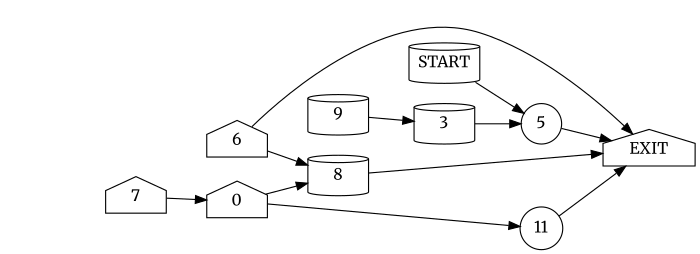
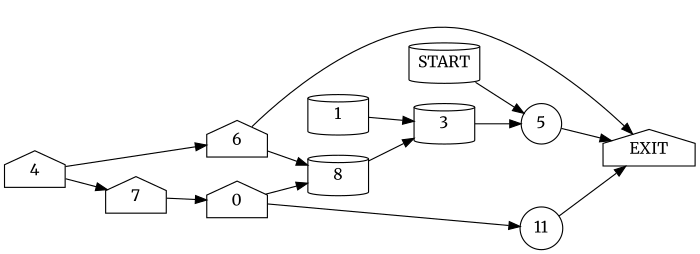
(338, 115) -> (338, 115)
(480, 164) -> (386, 152)
none -> (35, 171)
